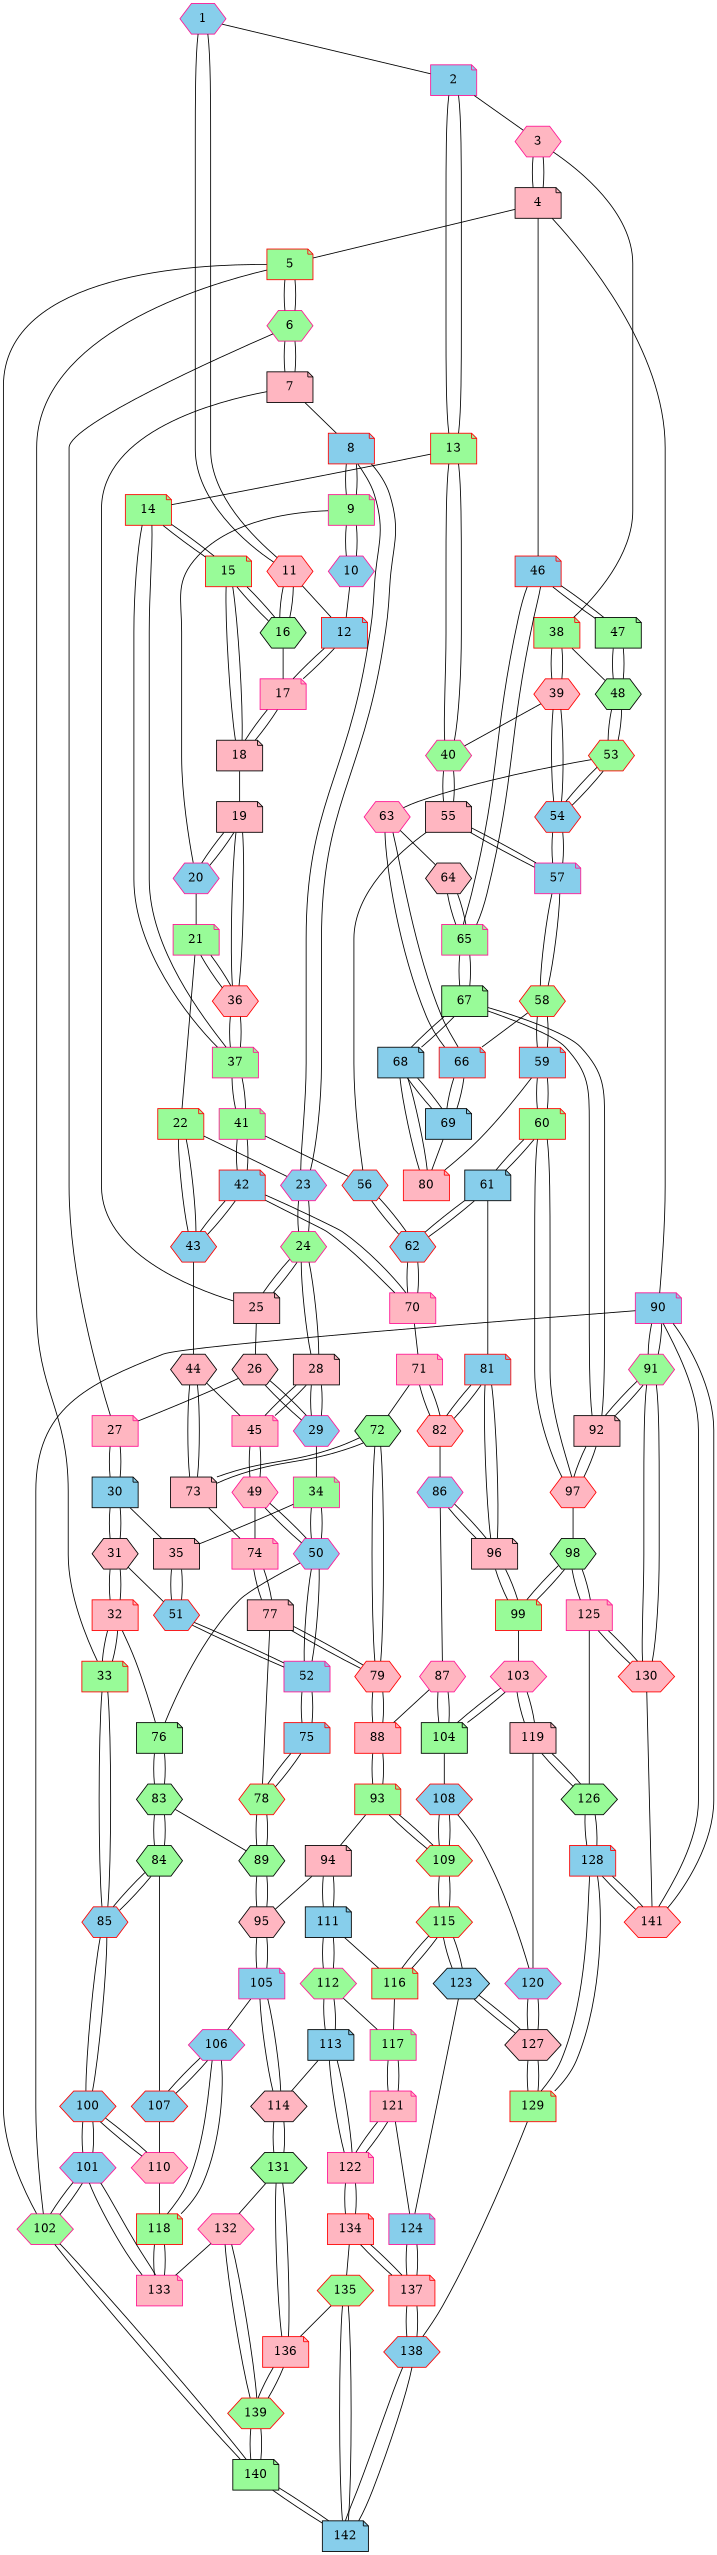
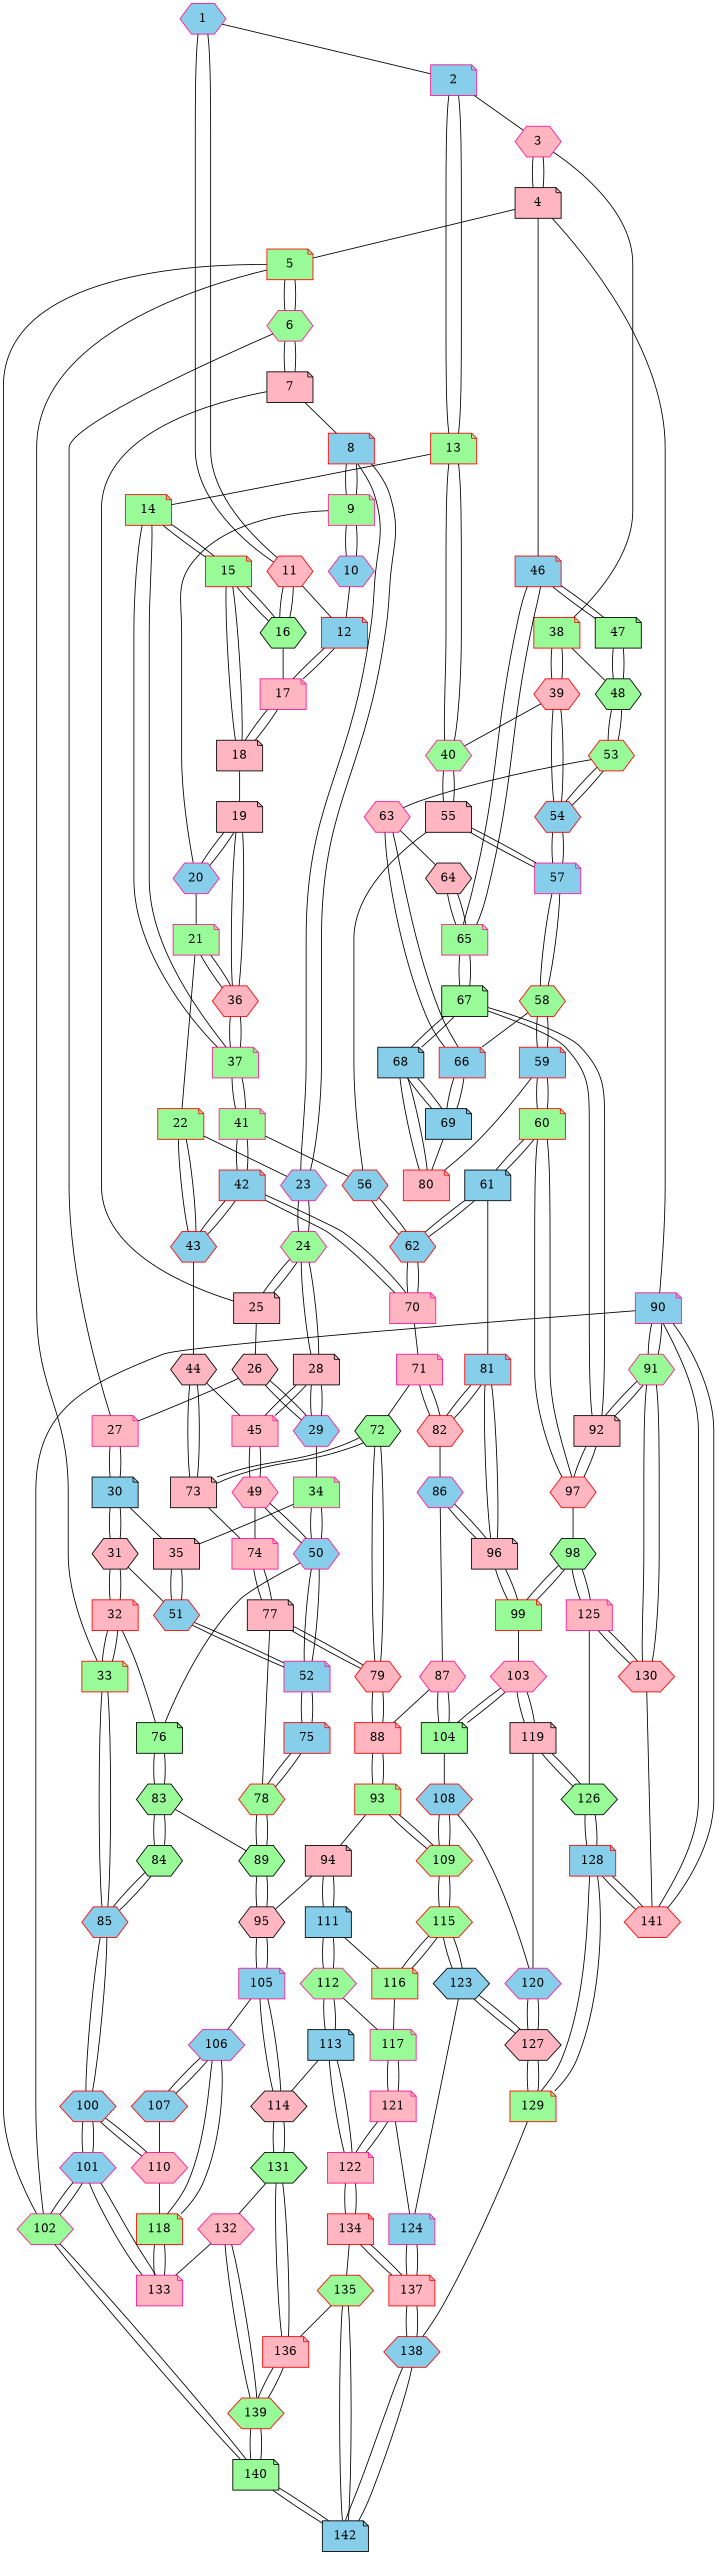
(159, 1983) -> none
